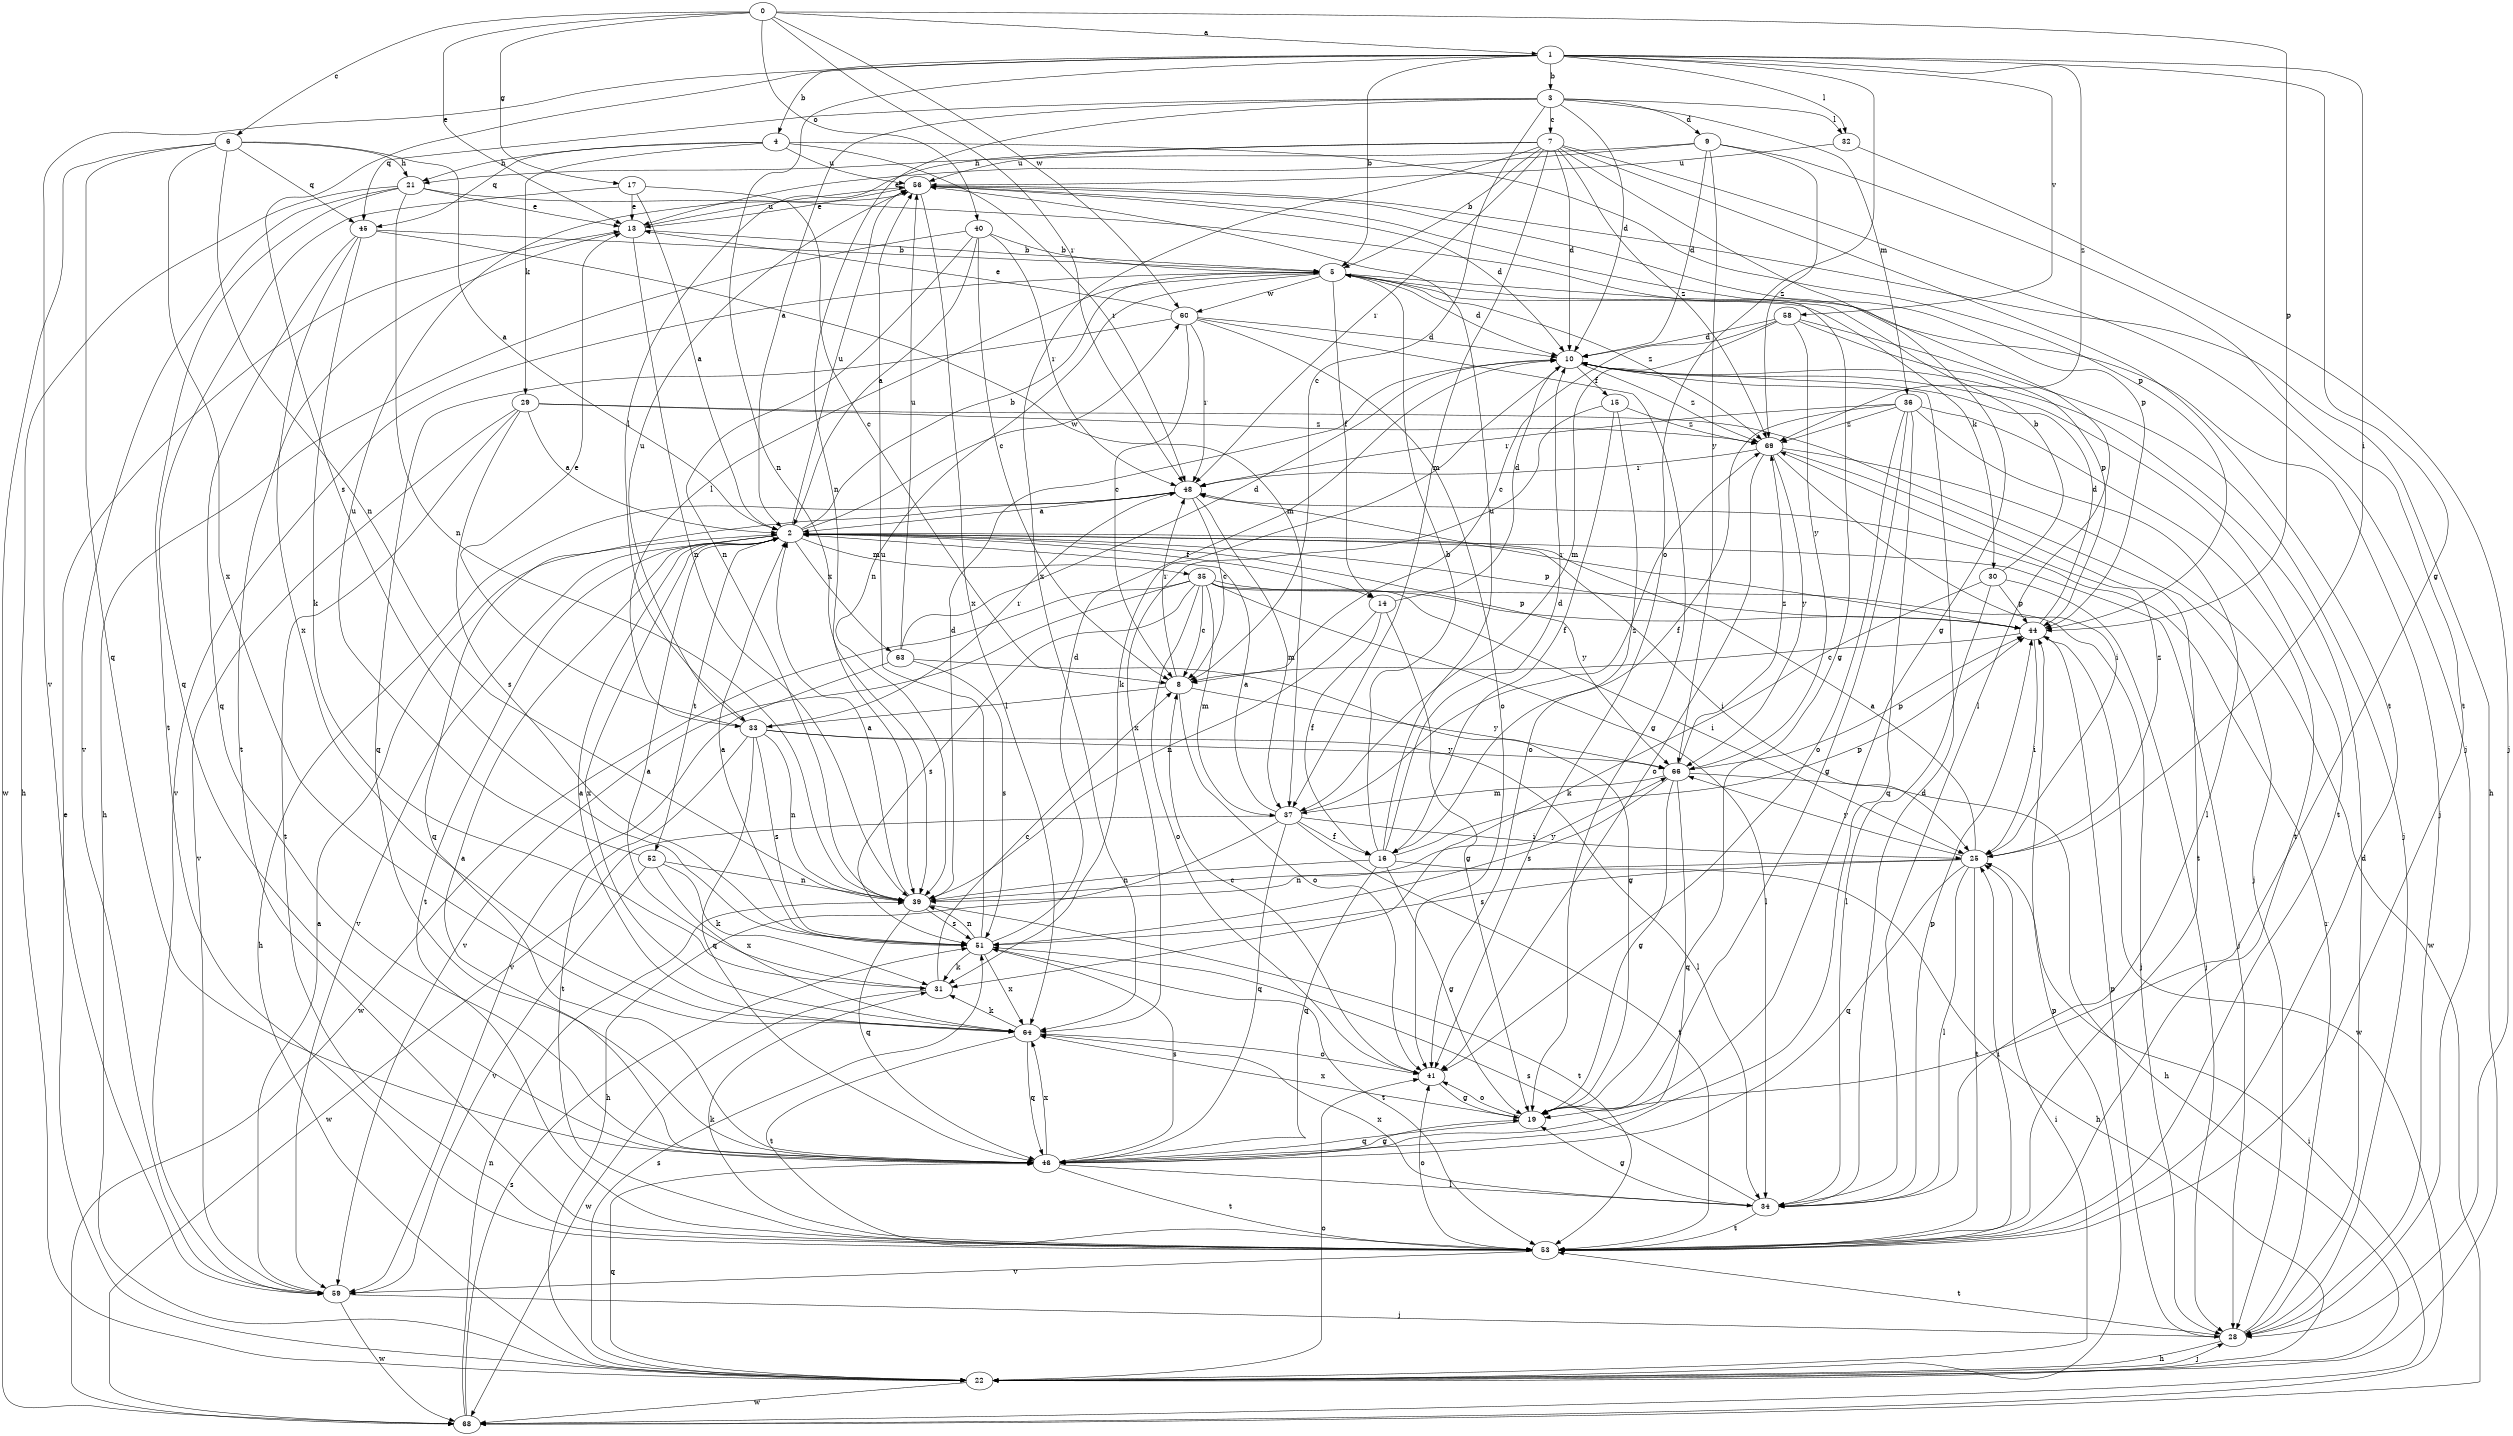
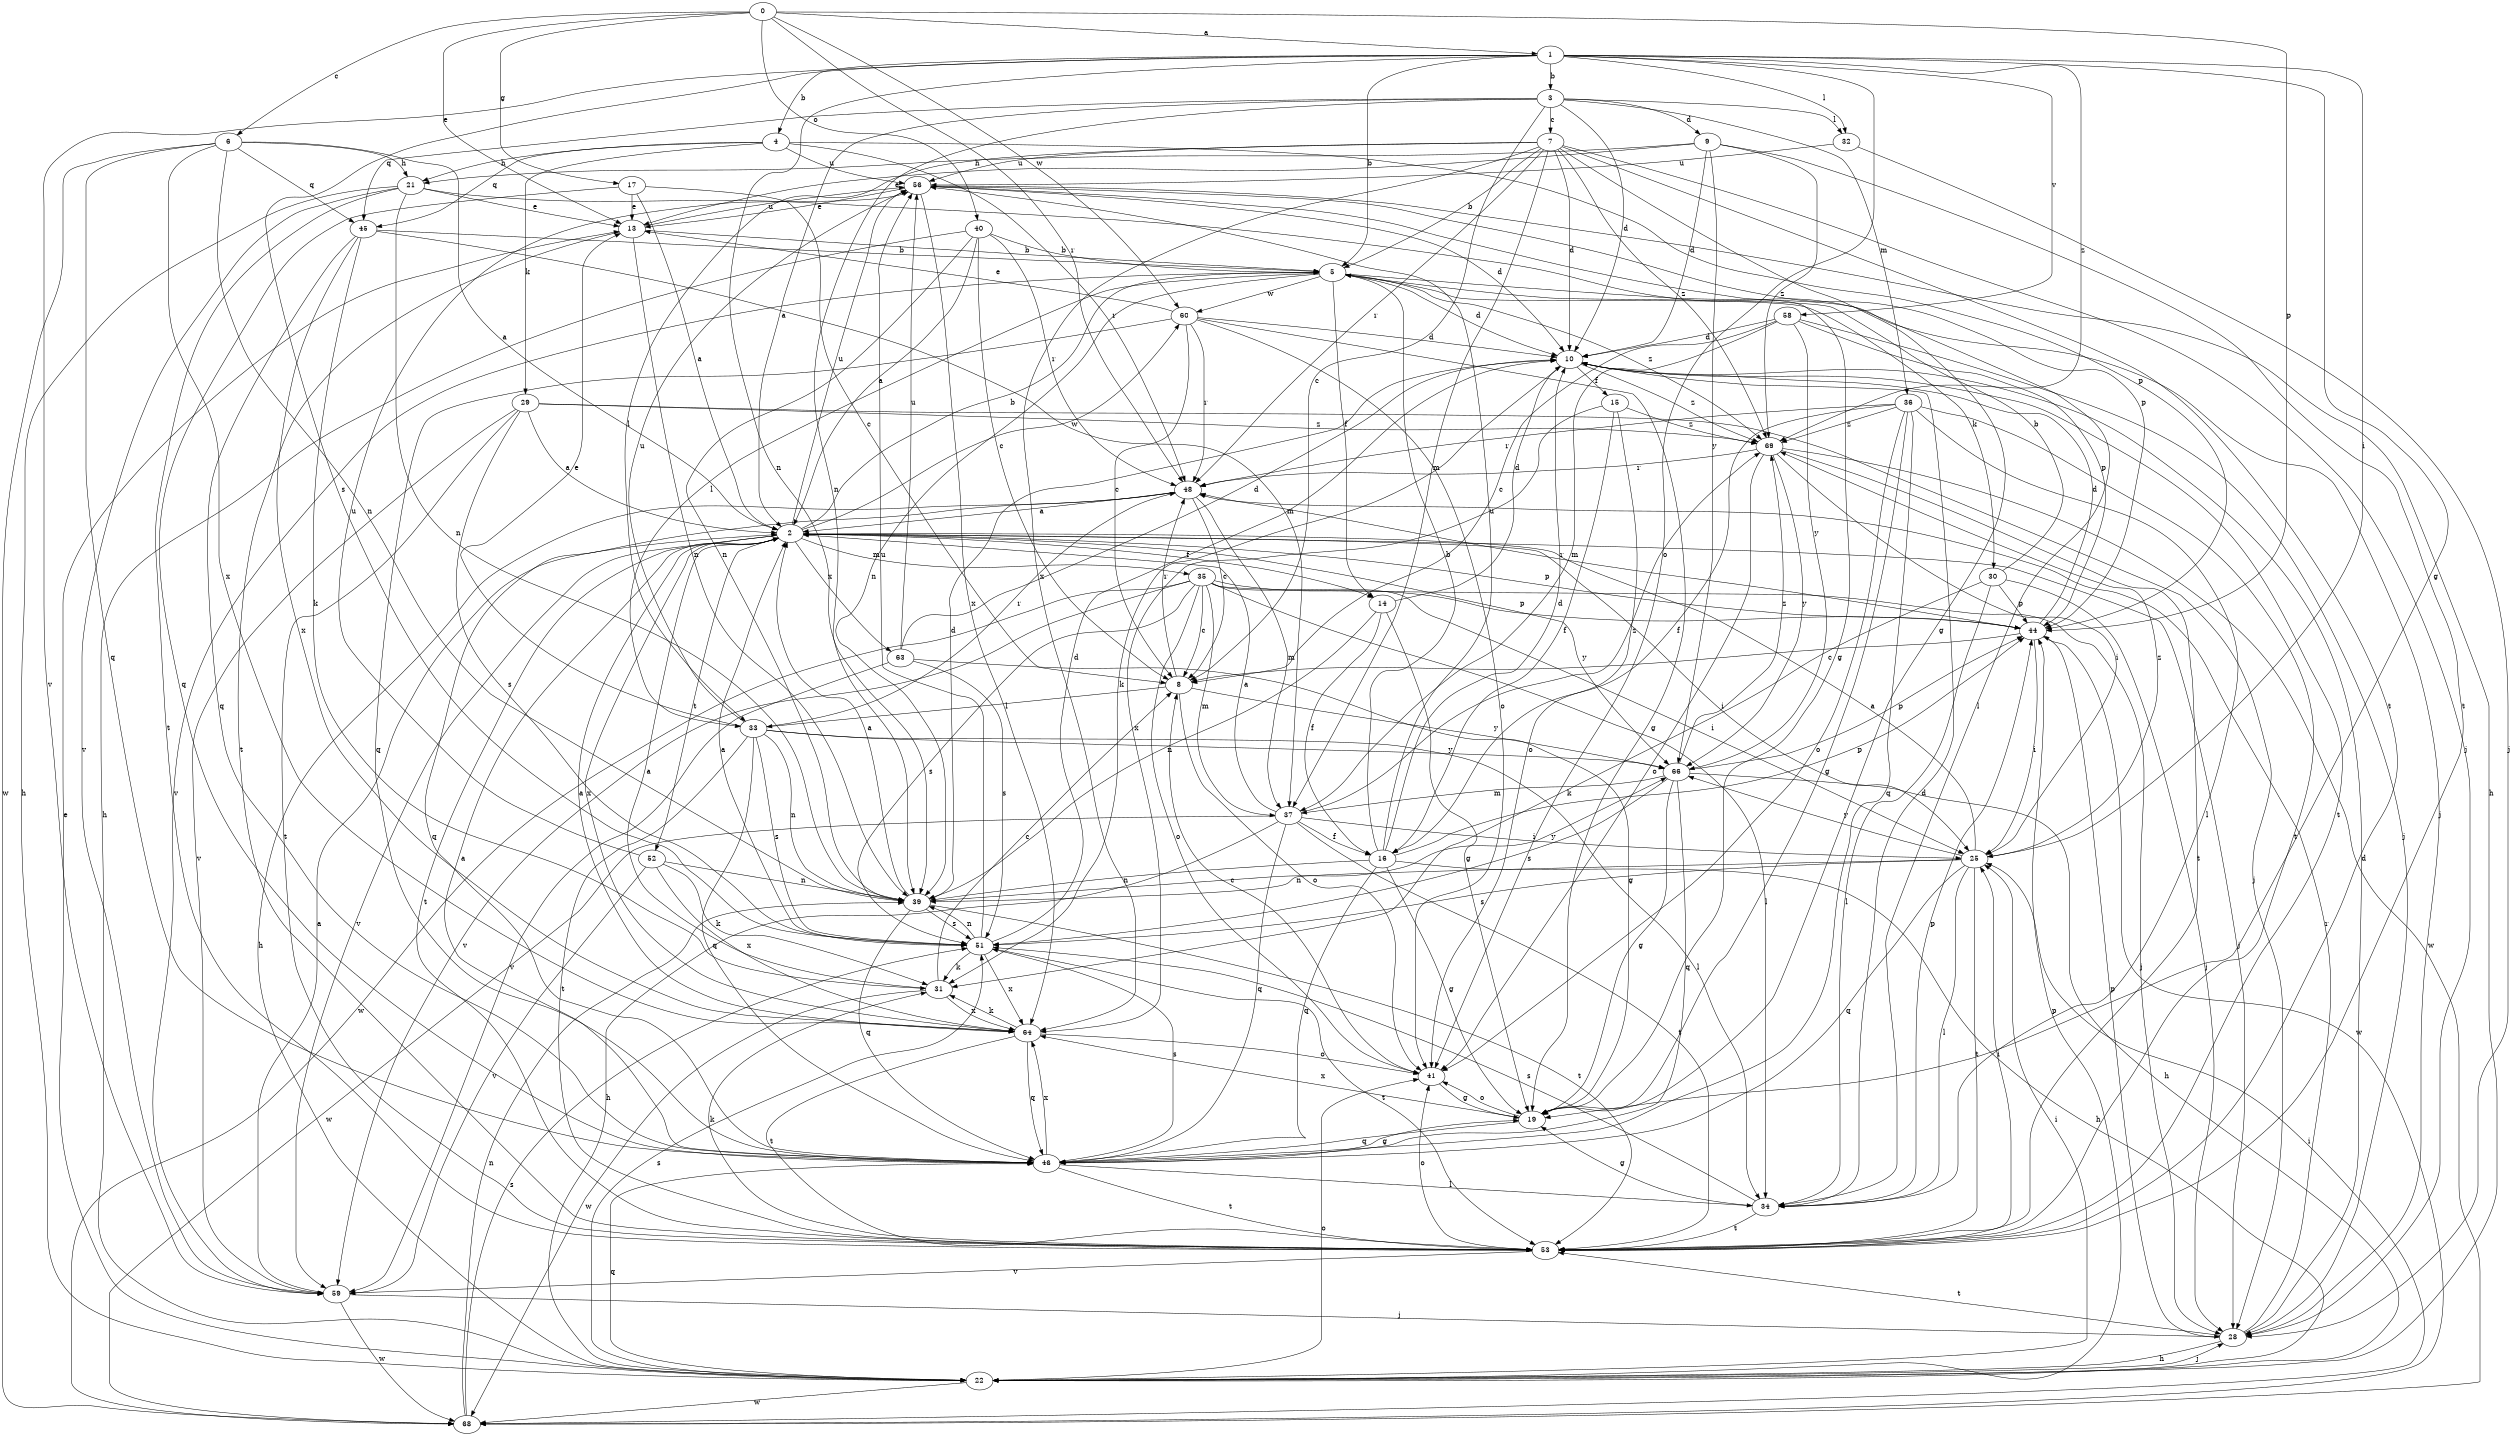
(1404, 1160) -> (976, 1017)
